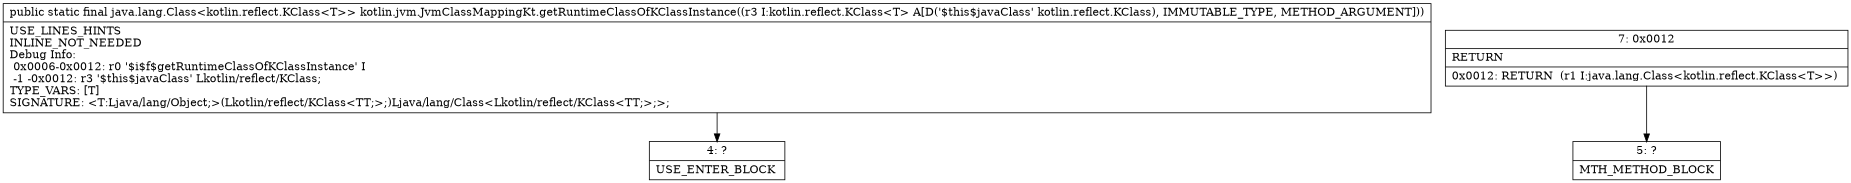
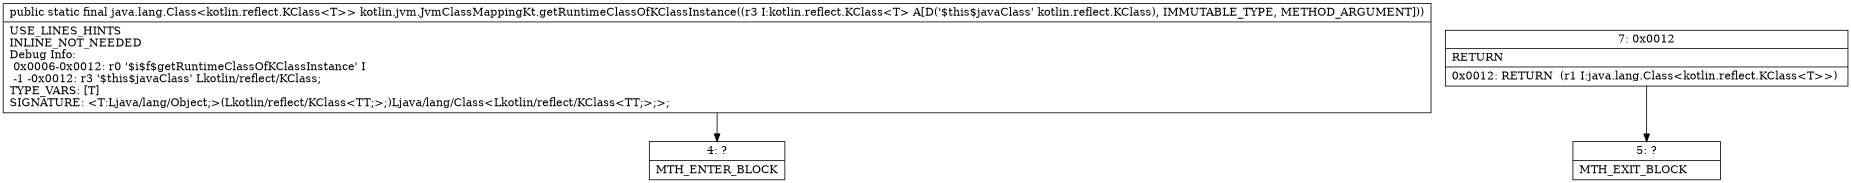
(716, 170) -> (717, 170)
(1647, 170) -> (1634, 170)
